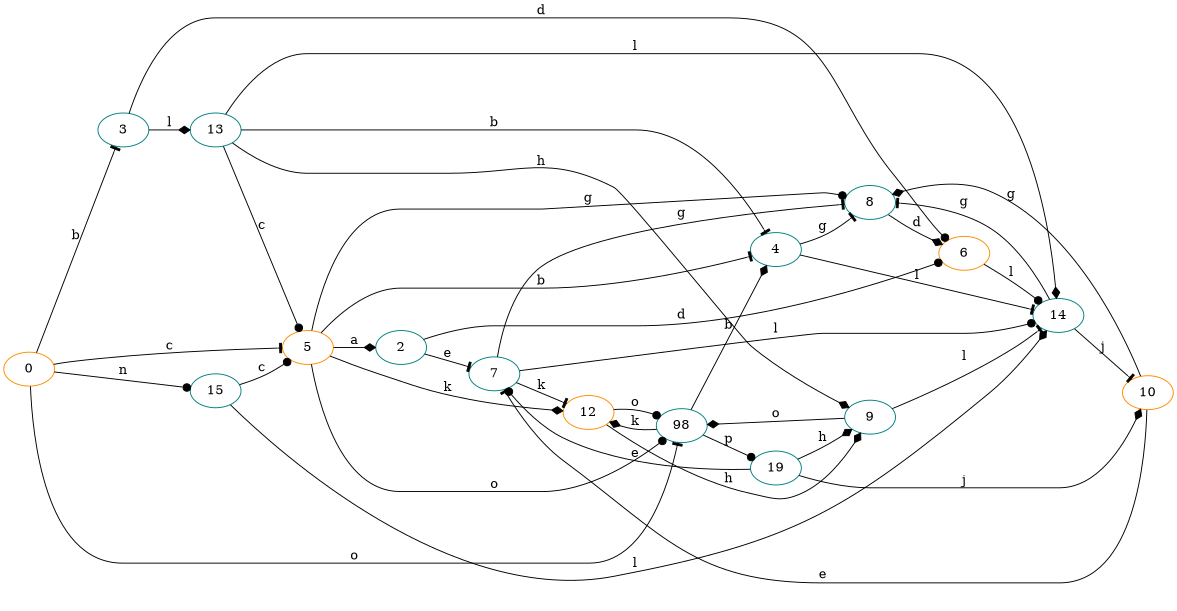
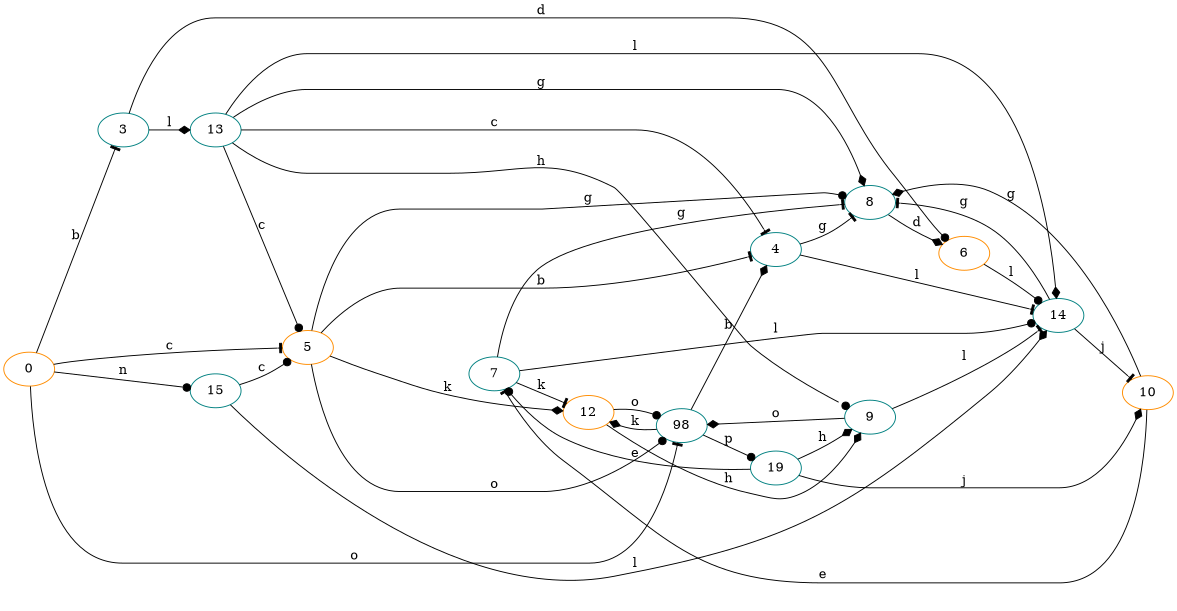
none -> (565, 89)
(494, 123) -> (494, 123)
(578, 173) -> (578, 173)
(401, 347) -> none
